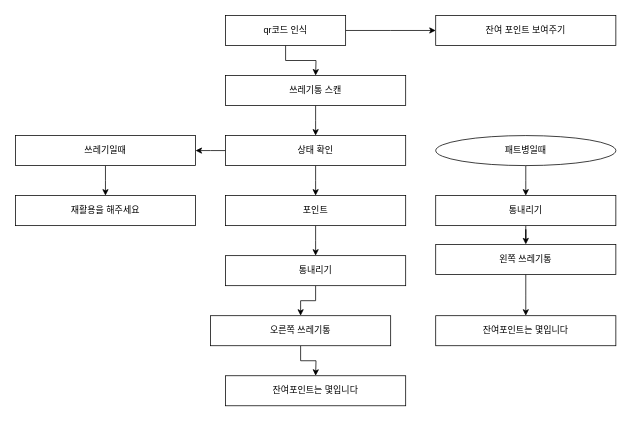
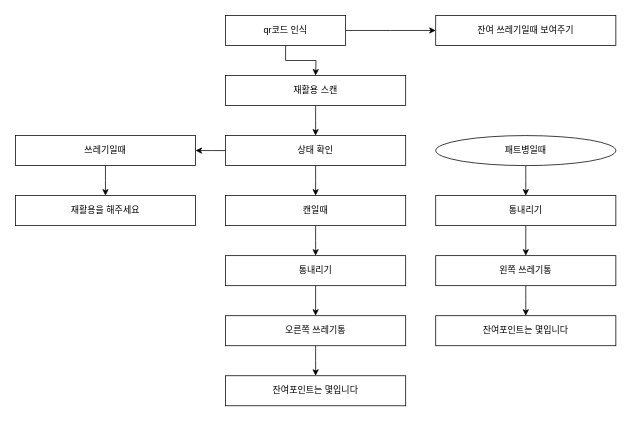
(525, 30) -> (525, 30)
(315, 90) -> (315, 90)
(315, 210) -> (315, 210)
(525, 259) -> (525, 270)
(300, 330) -> (315, 330)
